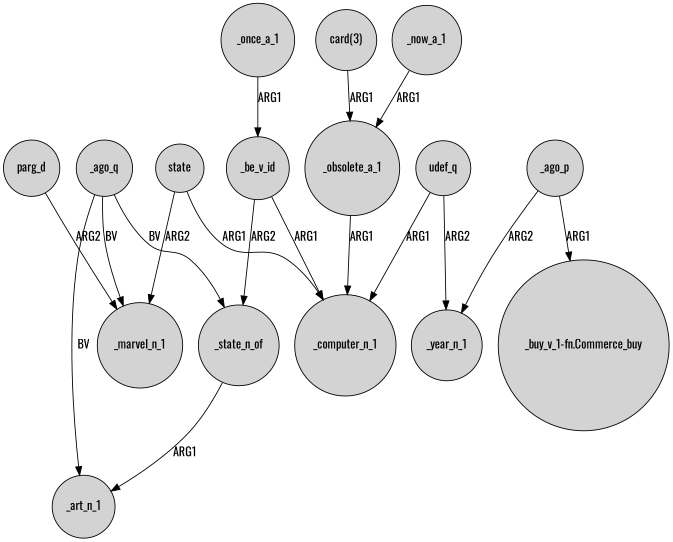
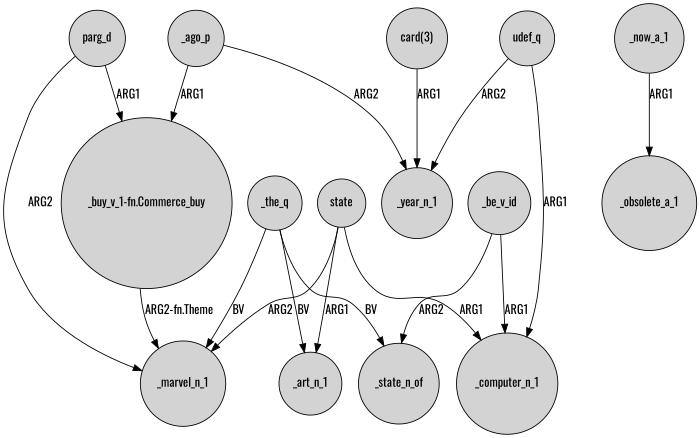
(258, 40) -> none
none -> (112, 89)
(349, 91) -> (417, 114)
(104, 168) -> (275, 203)
(349, 251) -> none
none -> (144, 315)
(179, 443) -> (328, 286)
